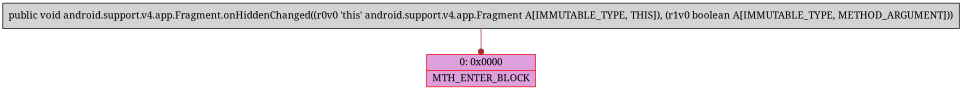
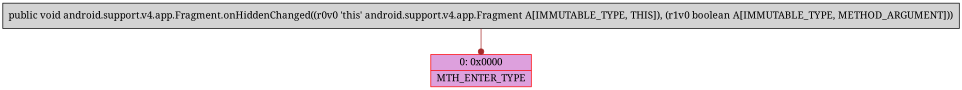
(481, 78) -> (481, 78)
